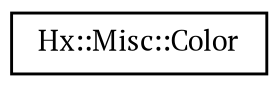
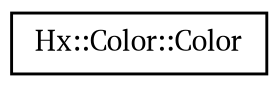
(139, 44) -> (139, 44)
